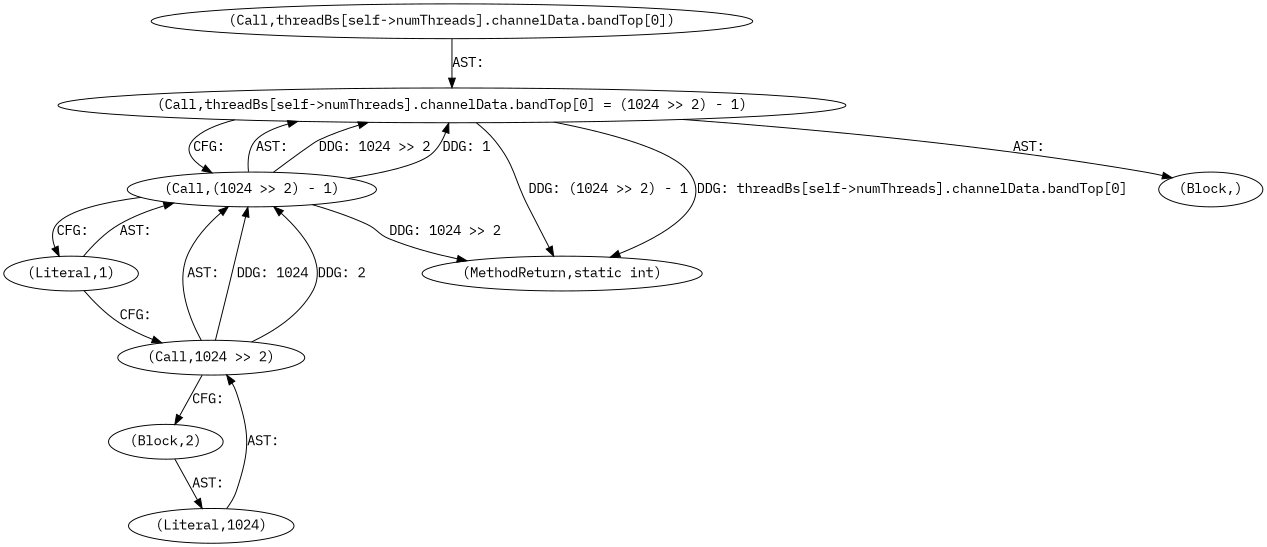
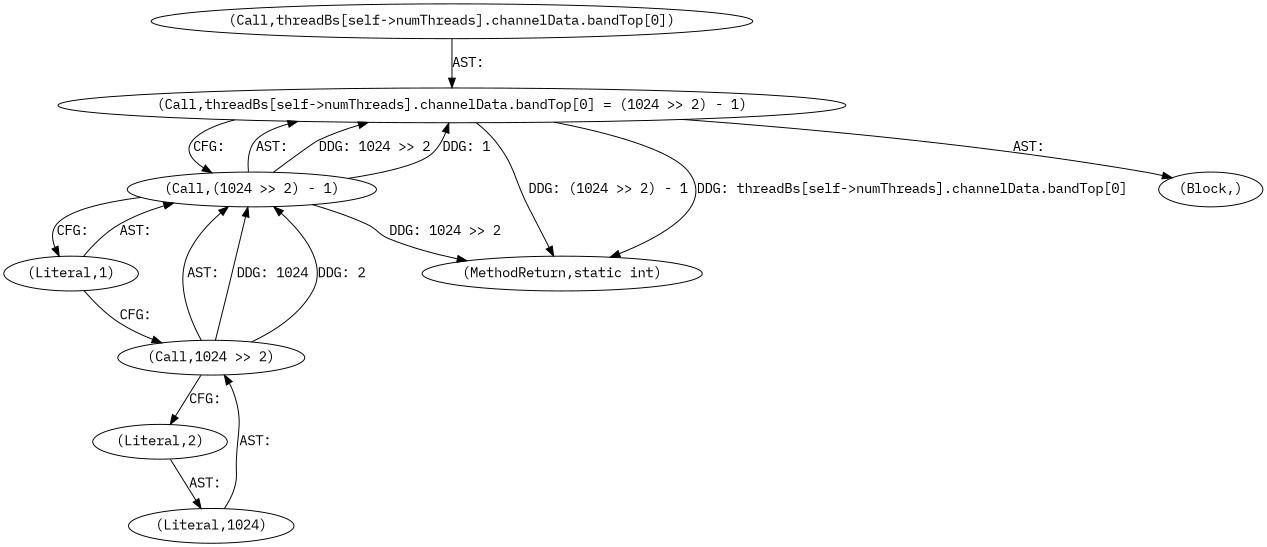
(166, 442) -> (160, 442)
